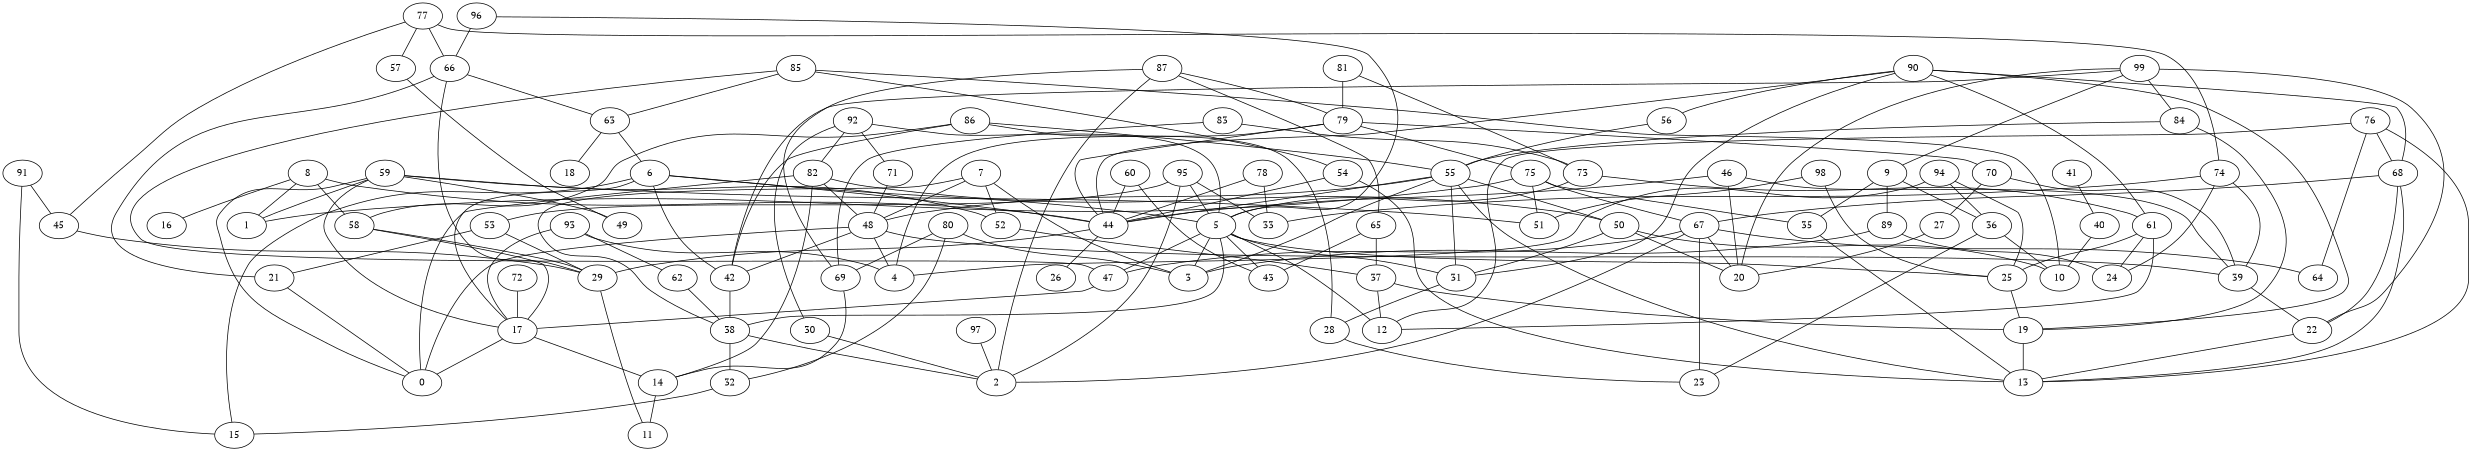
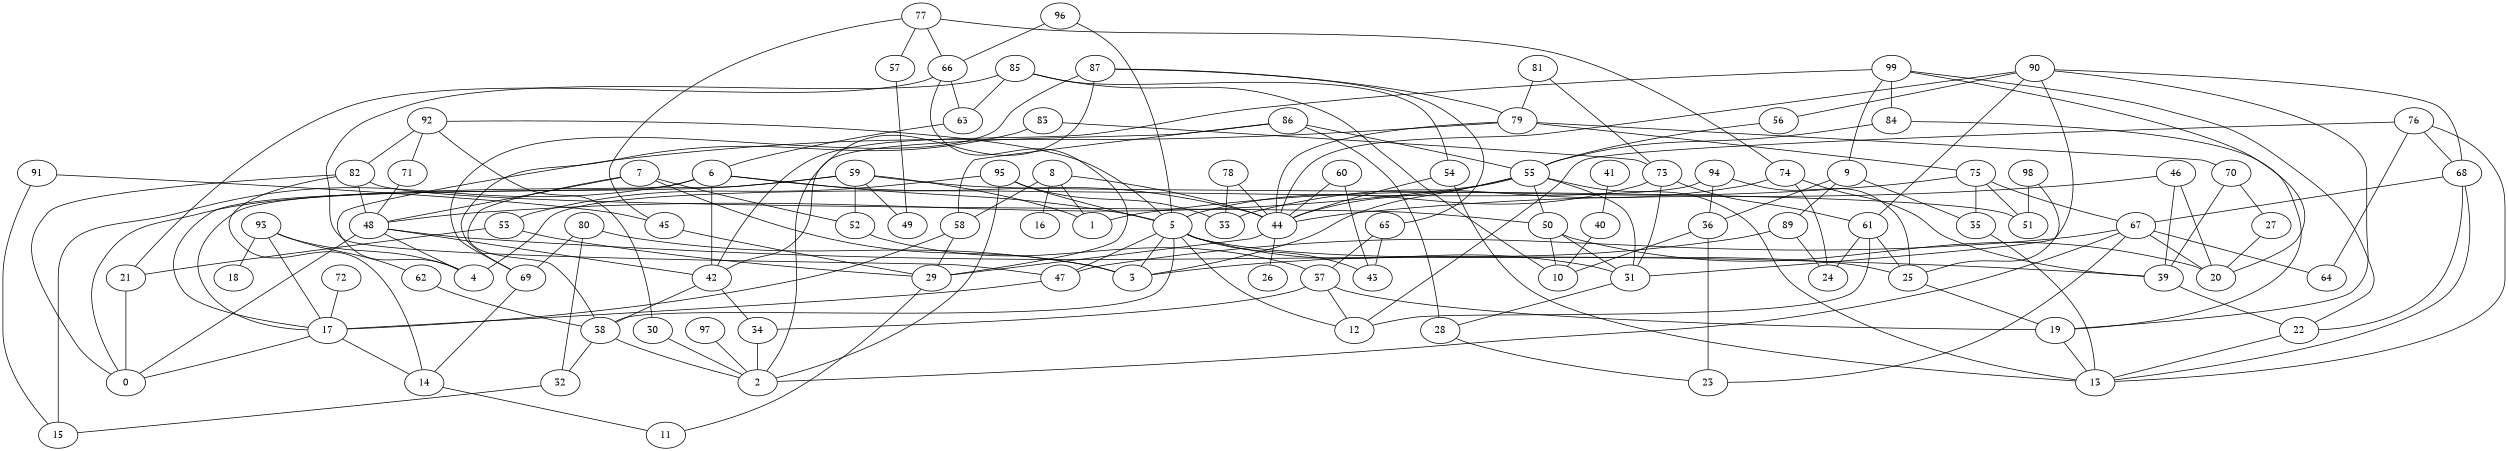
(590, 147) -> (246, 255)
none -> (1654, 227)
none -> (758, 330)
